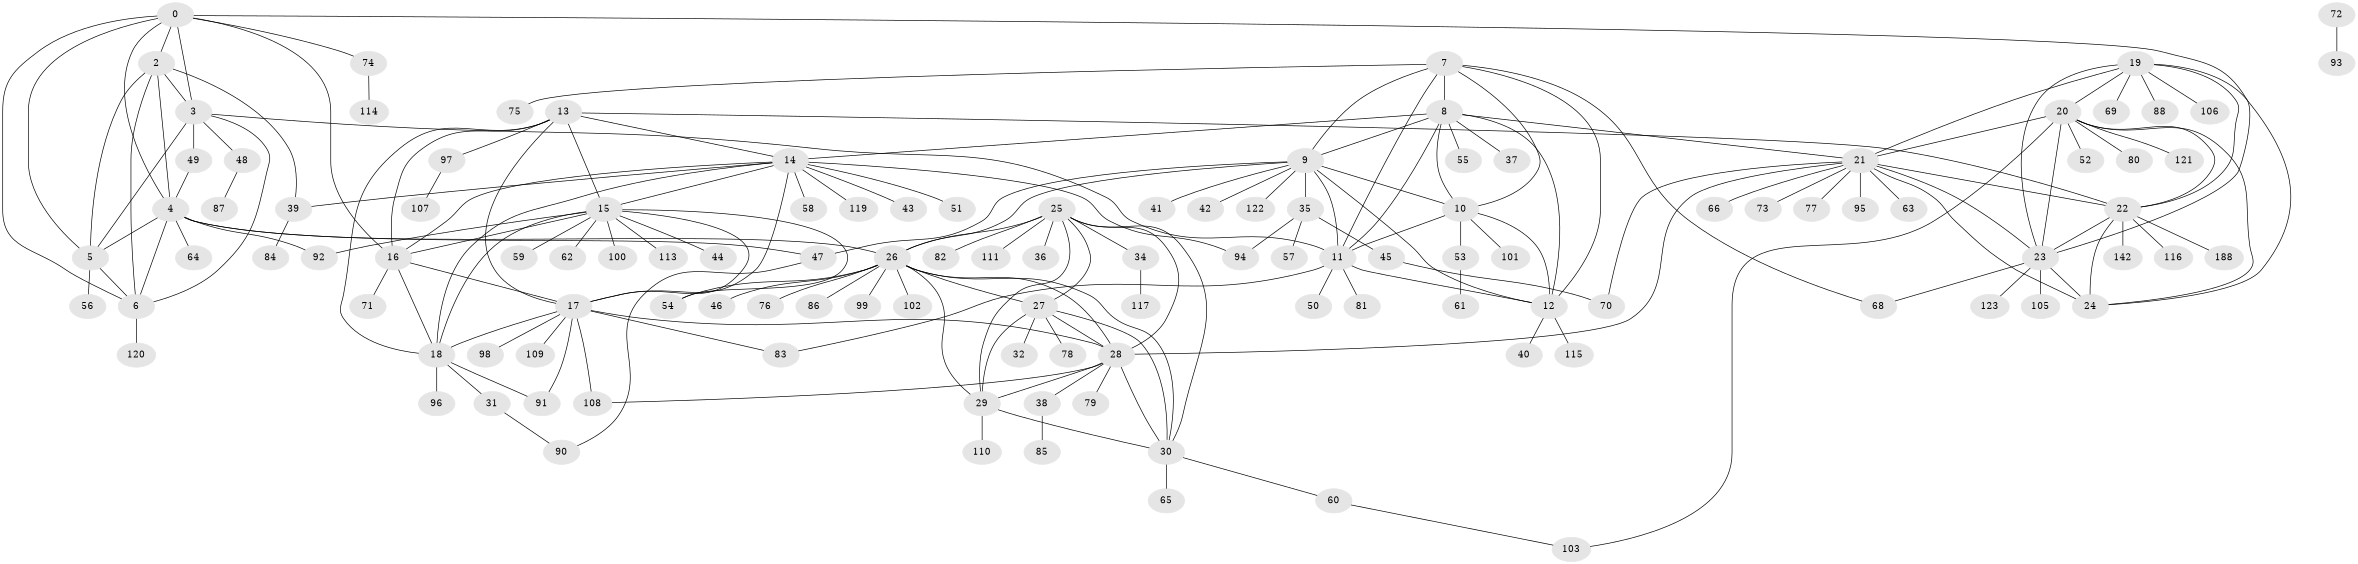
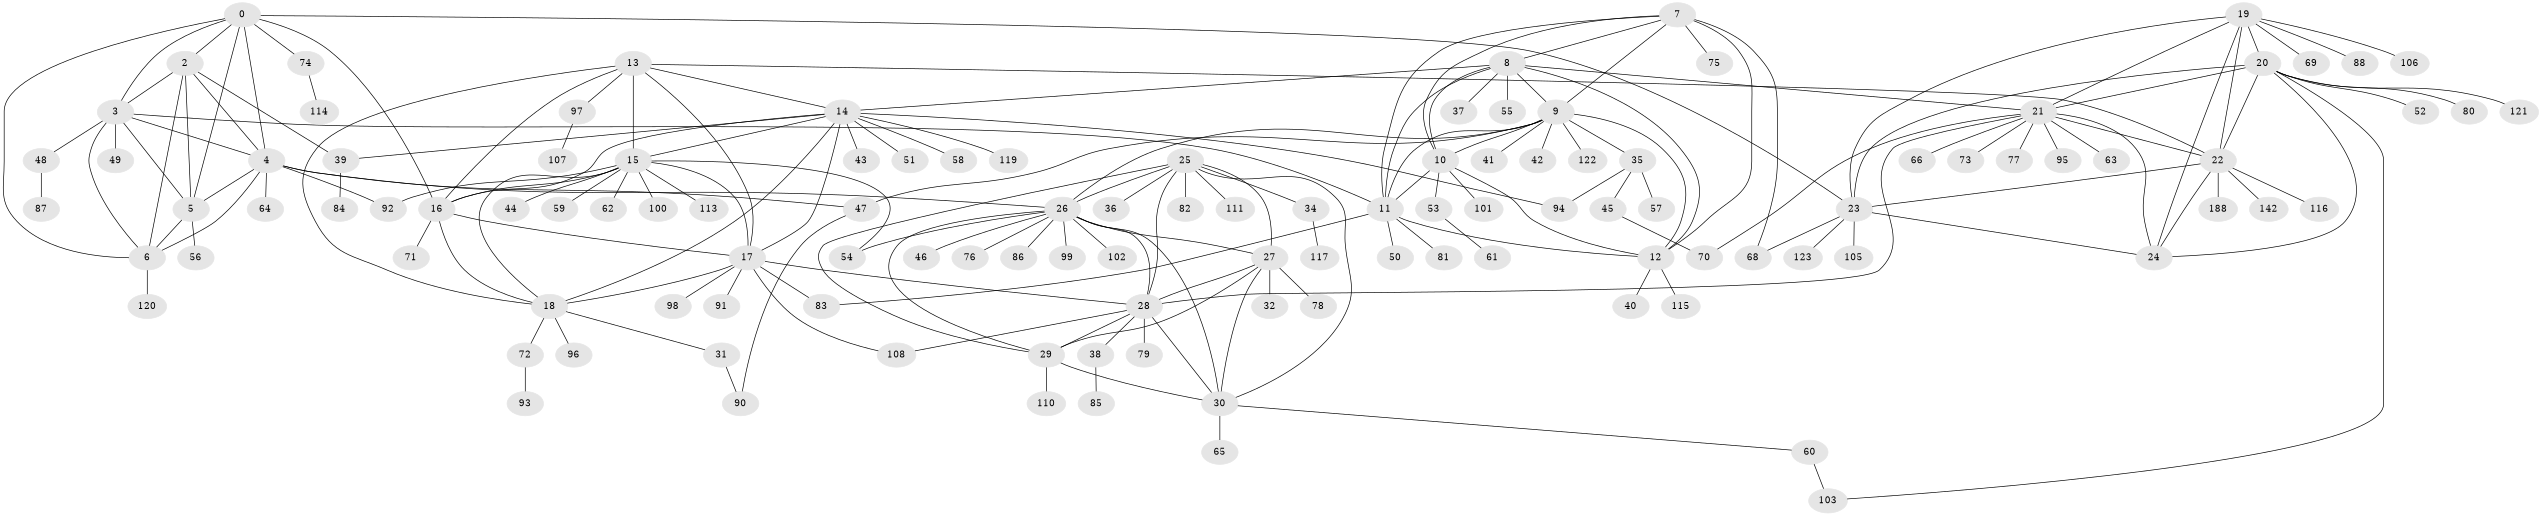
(182, 185) -> (194, 137)
(1958, 198) -> none
(535, 355) -> none
(489, 380) -> (537, 331)
